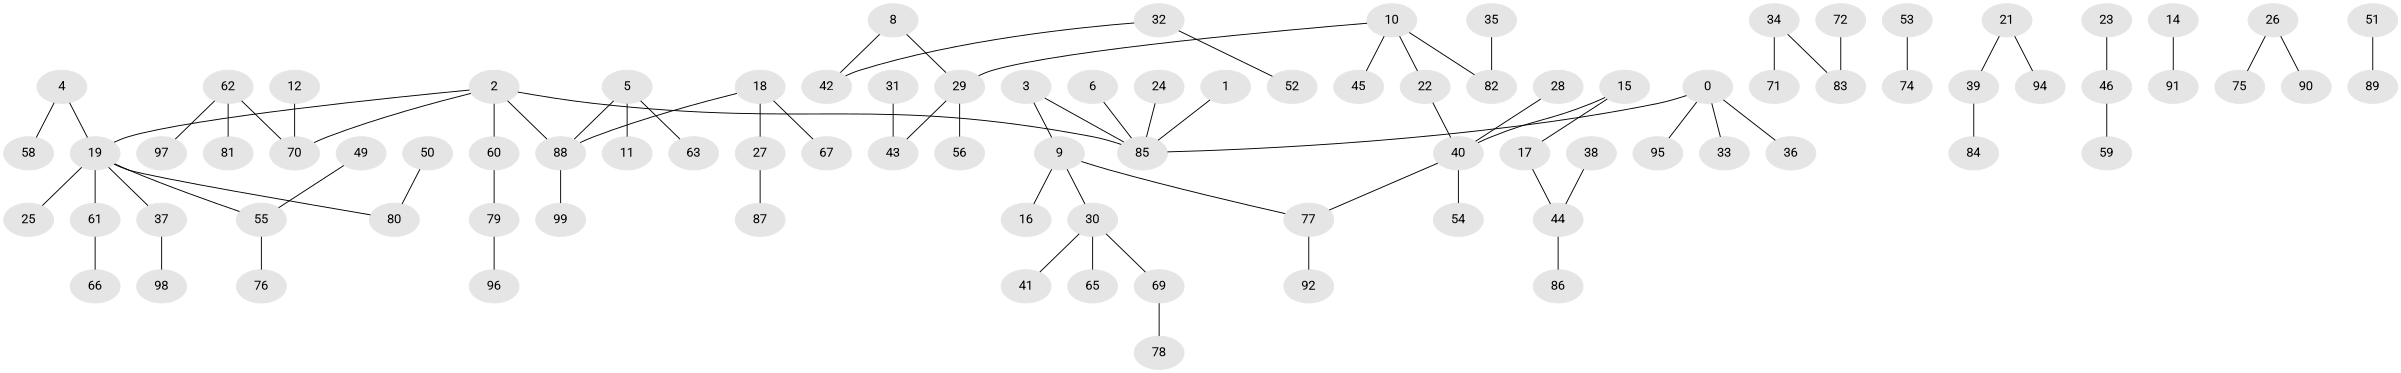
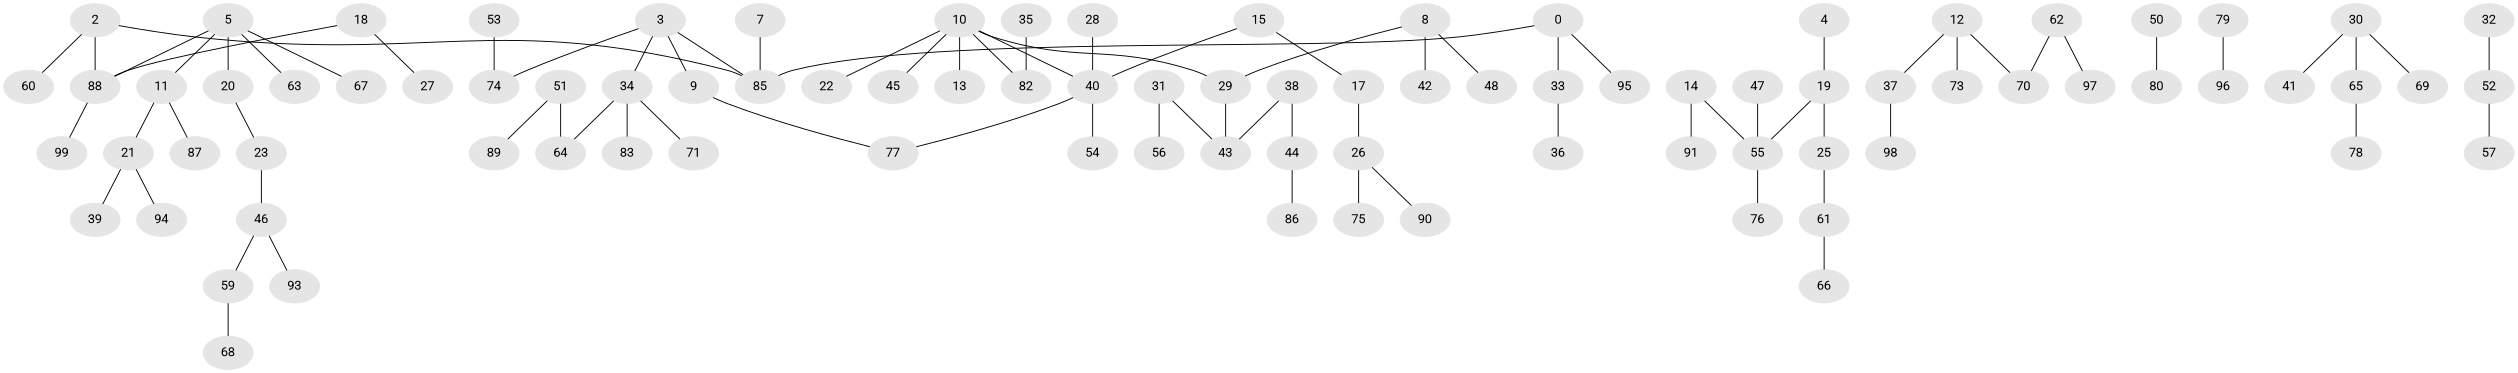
(1841, 20) -> none
(988, 41) -> none
none -> (576, 51)
none -> (641, 58)
none -> (228, 87)
none -> (960, 87)
(1093, 87) -> (760, 20)
(1159, 87) -> none
(1226, 87) -> none
none -> (1492, 87)
none -> (1957, 87)
(282, 111) -> none
(392, 115) -> none
none -> (145, 120)
(793, 120) -> (295, 54)
none -> (1259, 120)
(1442, 120) -> (1033, 57)
none -> (1724, 120)
(1749, 120) -> (1558, 120)
(960, 124) -> (1159, 120)
(29, 153) -> none
(228, 153) -> none
(361, 153) -> (1758, 87)
none -> (561, 153)
(1974, 153) -> none
none -> (2489, 153)
(128, 186) -> (1924, 53)
(95, 187) -> (1824, 187)
(494, 187) -> none
(760, 187) -> (178, 120)
(1076, 187) -> none
(1542, 187) -> (1359, 120)
(242, 192) -> none
(1026, 220) -> none
none -> (295, 286)
(1309, 286) -> none
(1159, 320) -> (2356, 120)
none -> (228, 353)
